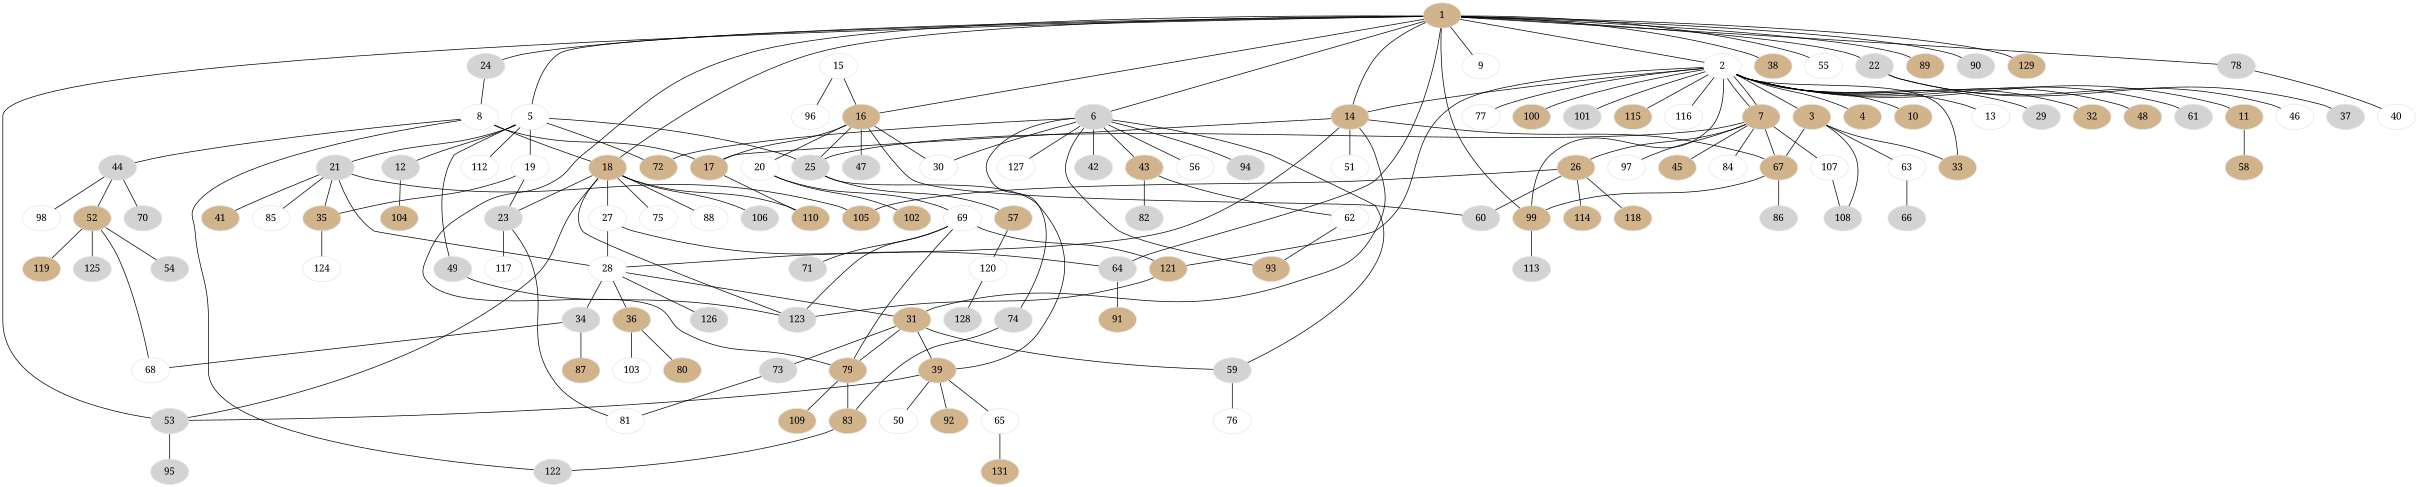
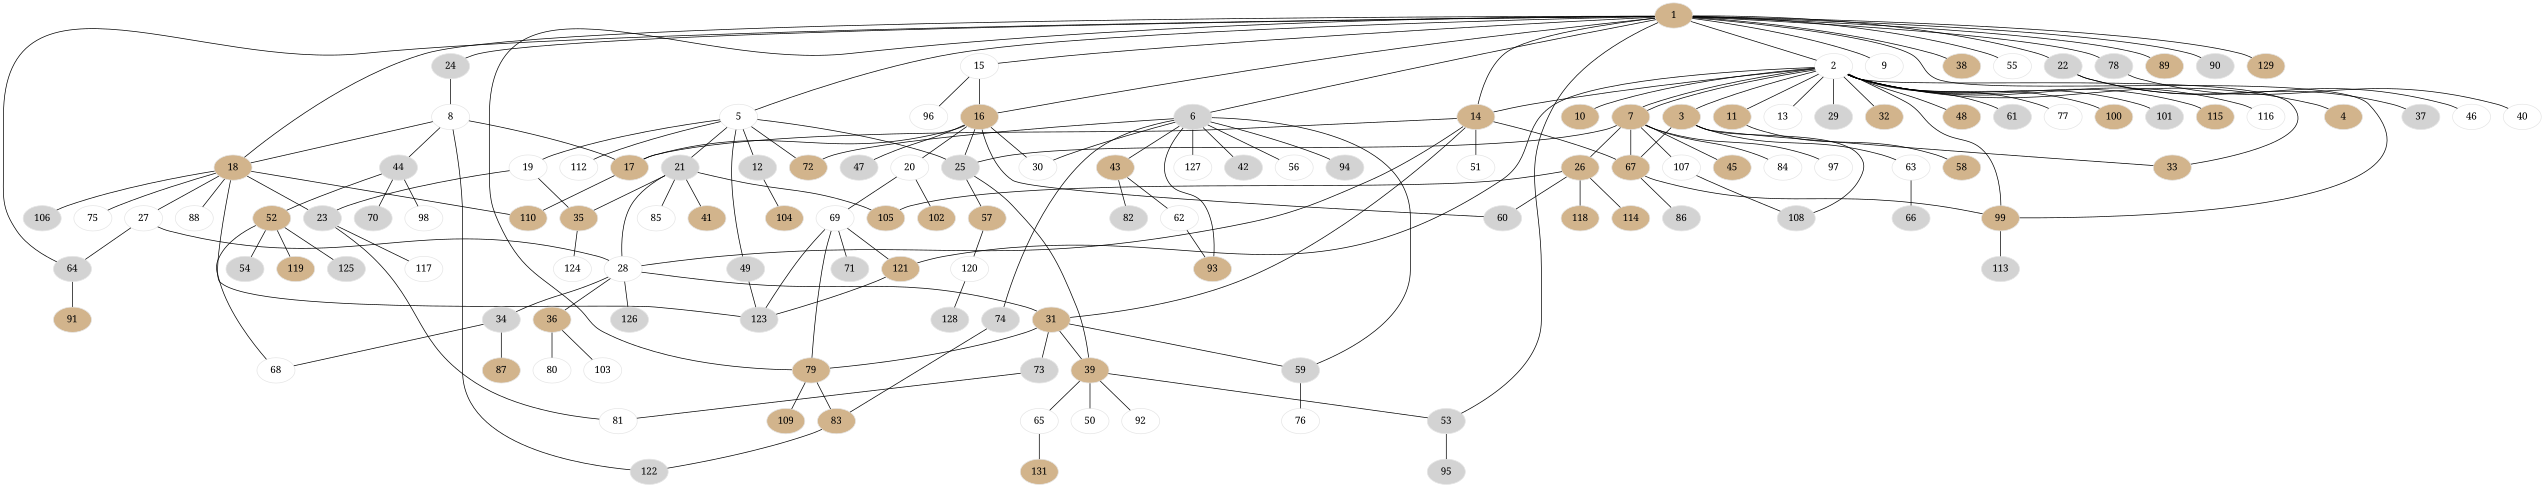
none -> (1326, 36)
(424, 346) -> none
(682, 370) -> (552, 370)
(949, 421) -> (1141, 421)
